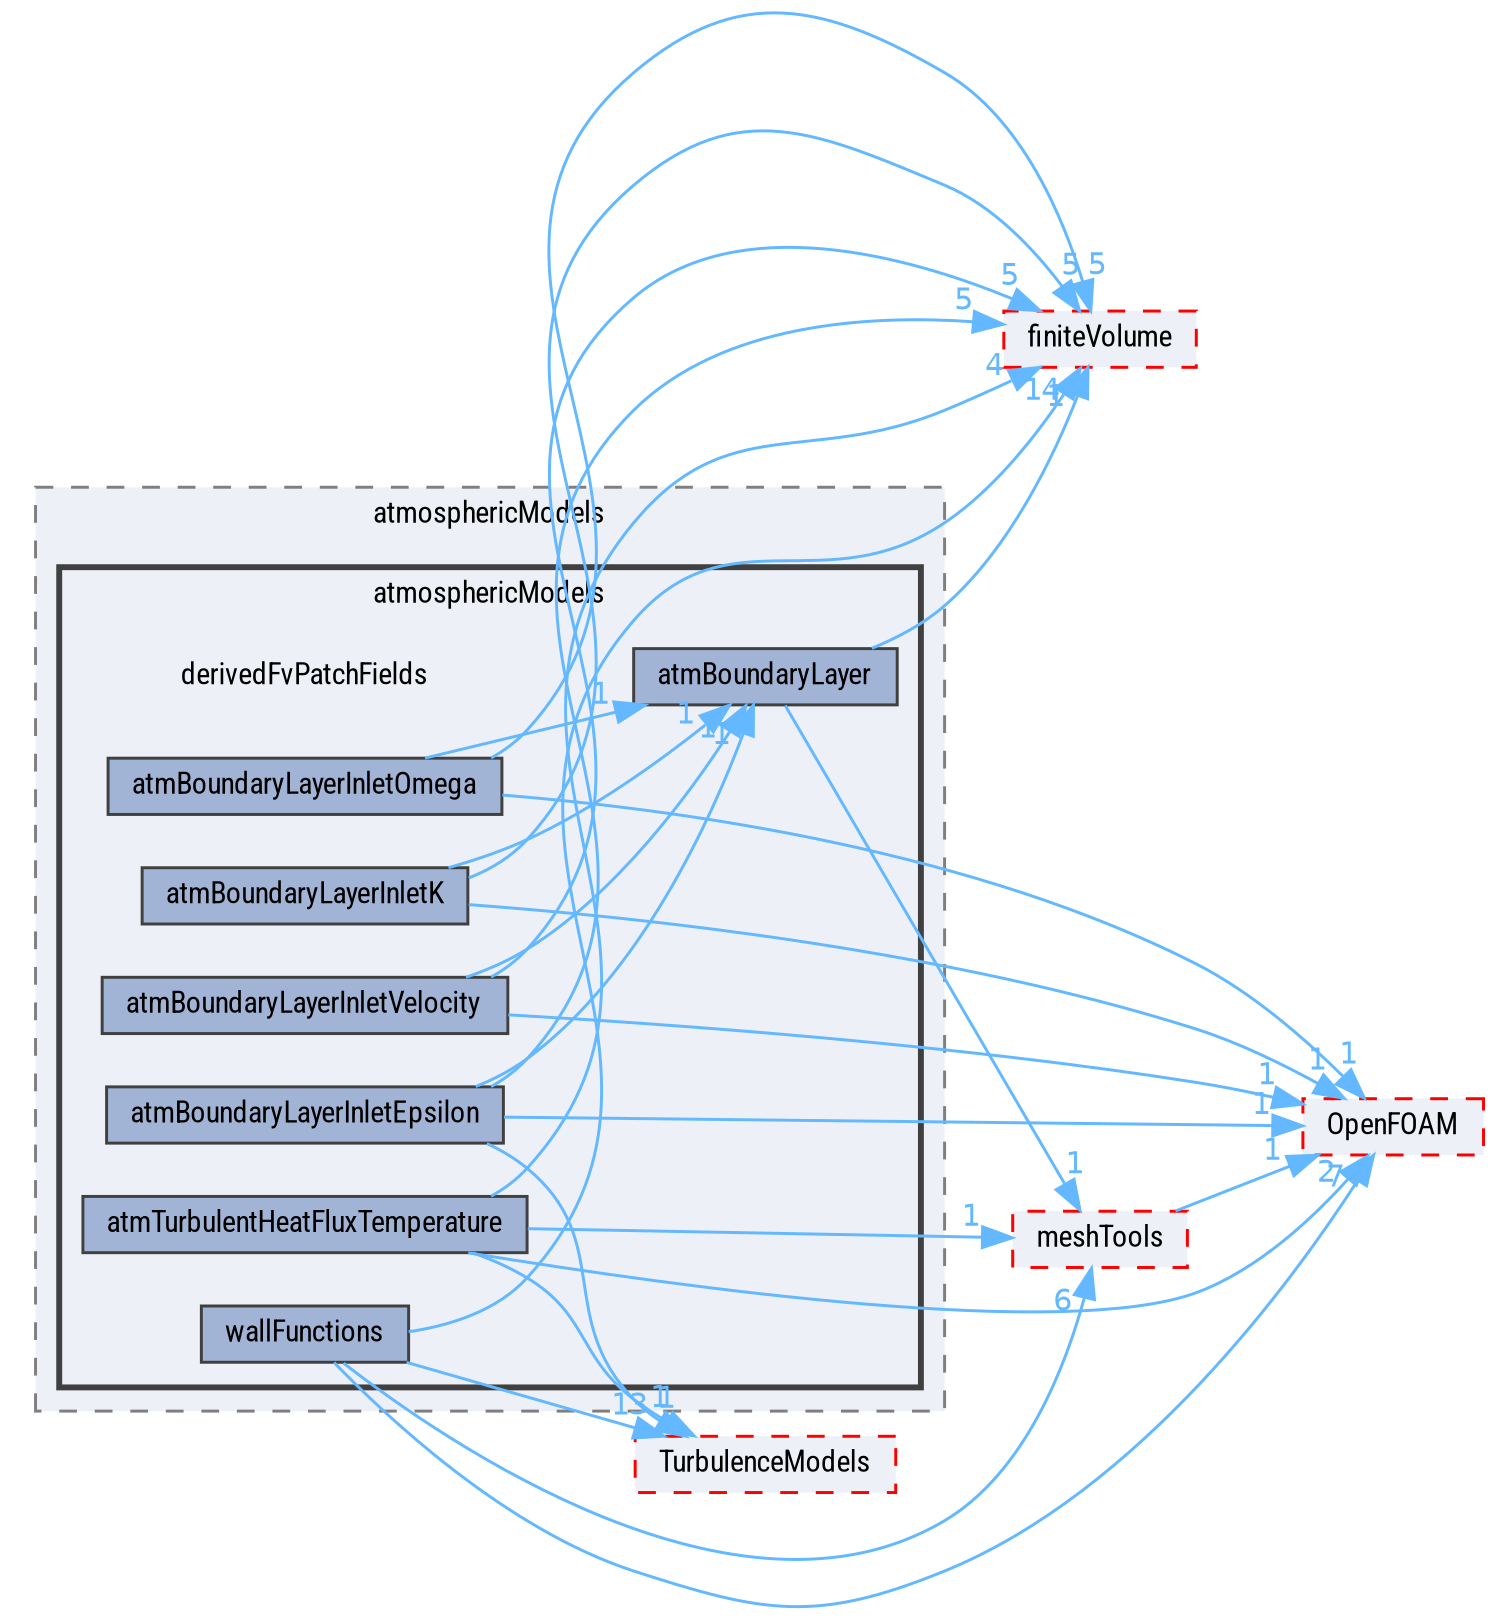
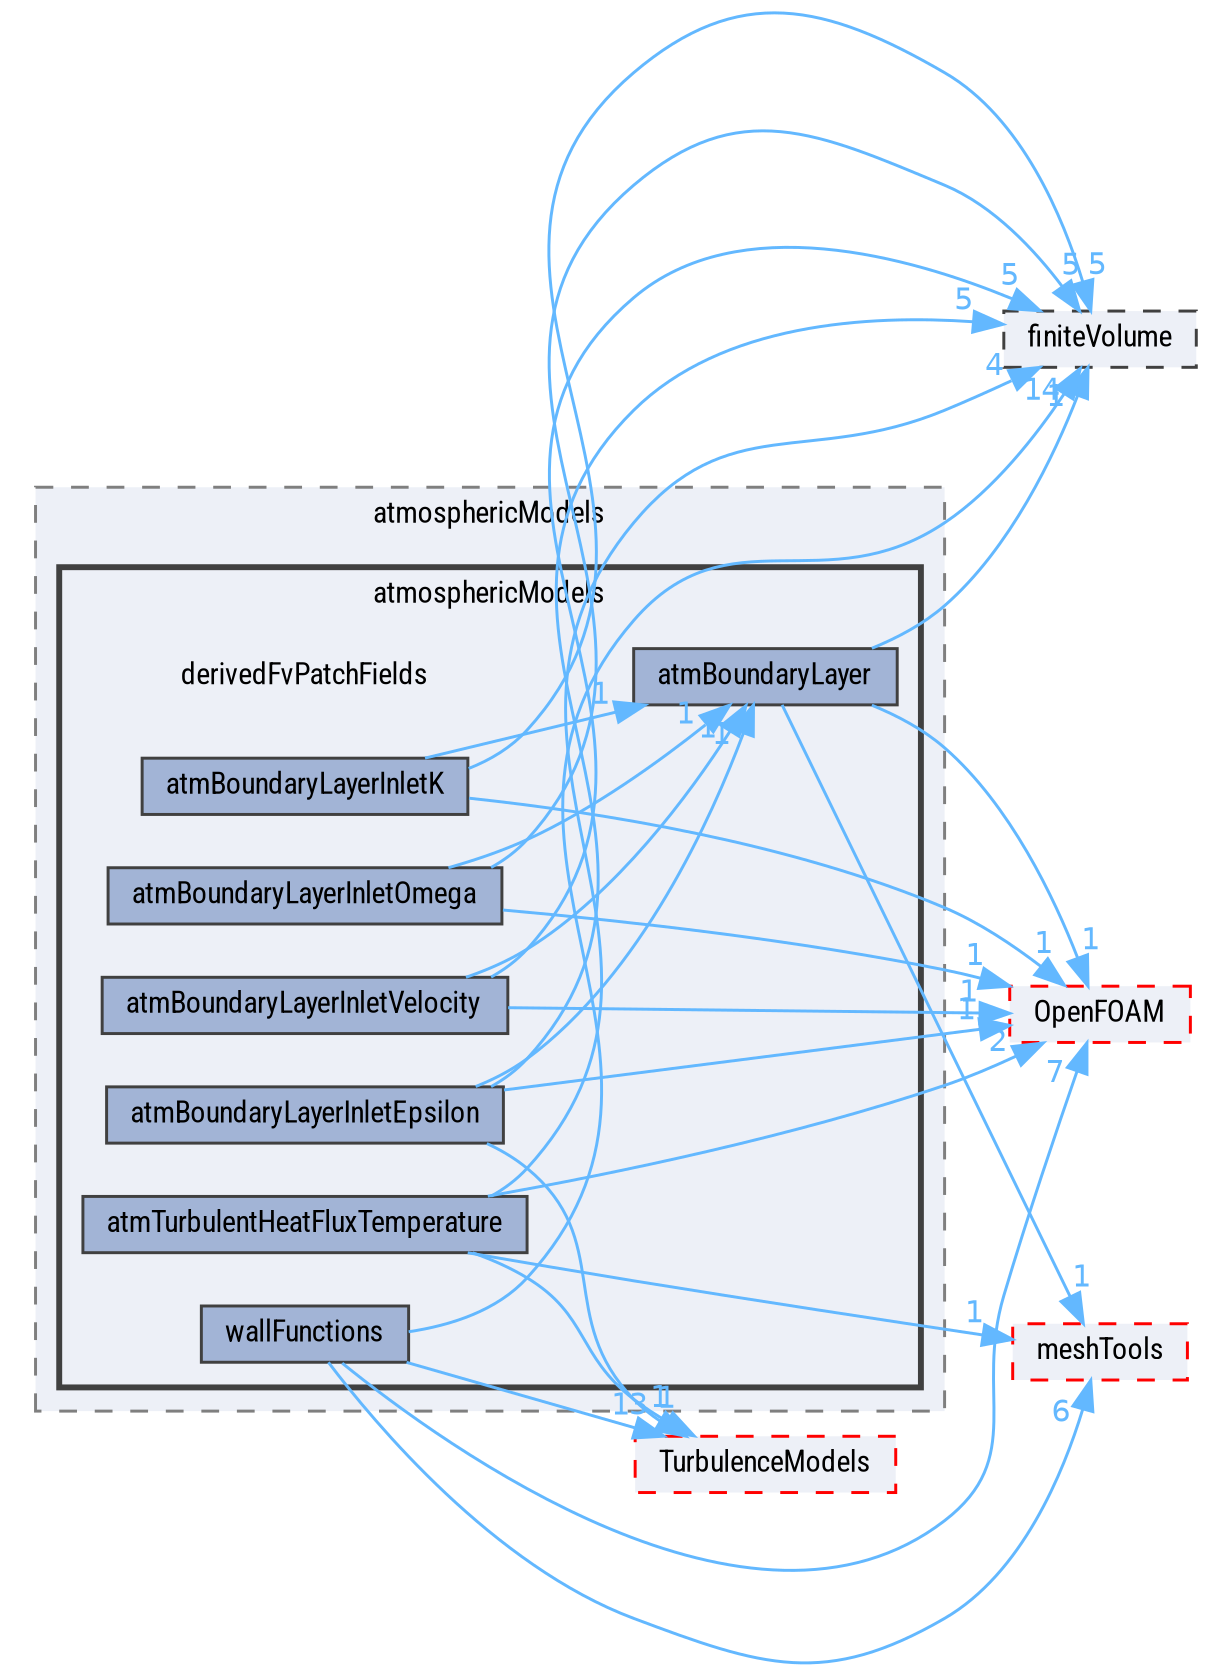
(1100, 339) -> (1100, 339)
(1233, 1189) -> (999, 810)
